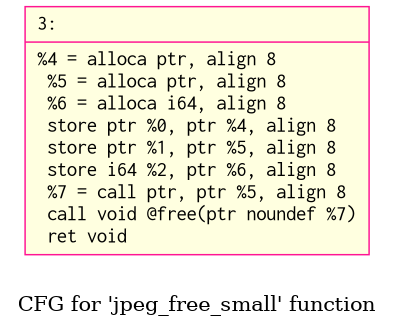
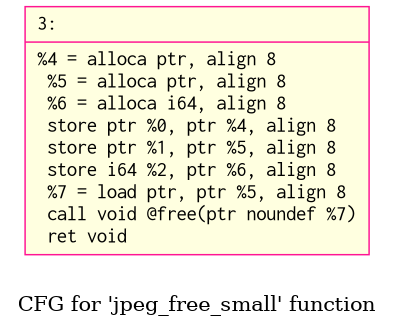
(192, 192) -> (192, 192)
